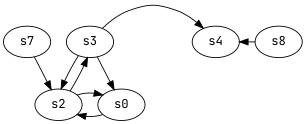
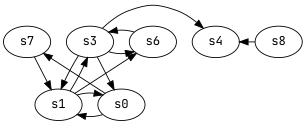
none -> (153, 42)
none -> (83, 79)
(59, 105) -> (59, 105)
